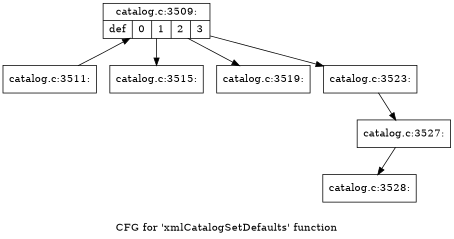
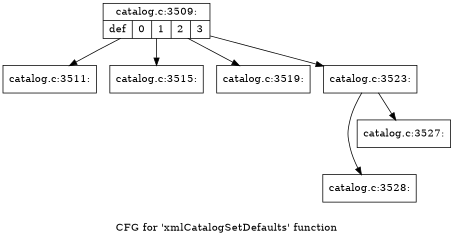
(101, 54) -> (98, 50)
(389, 158) -> (348, 130)
